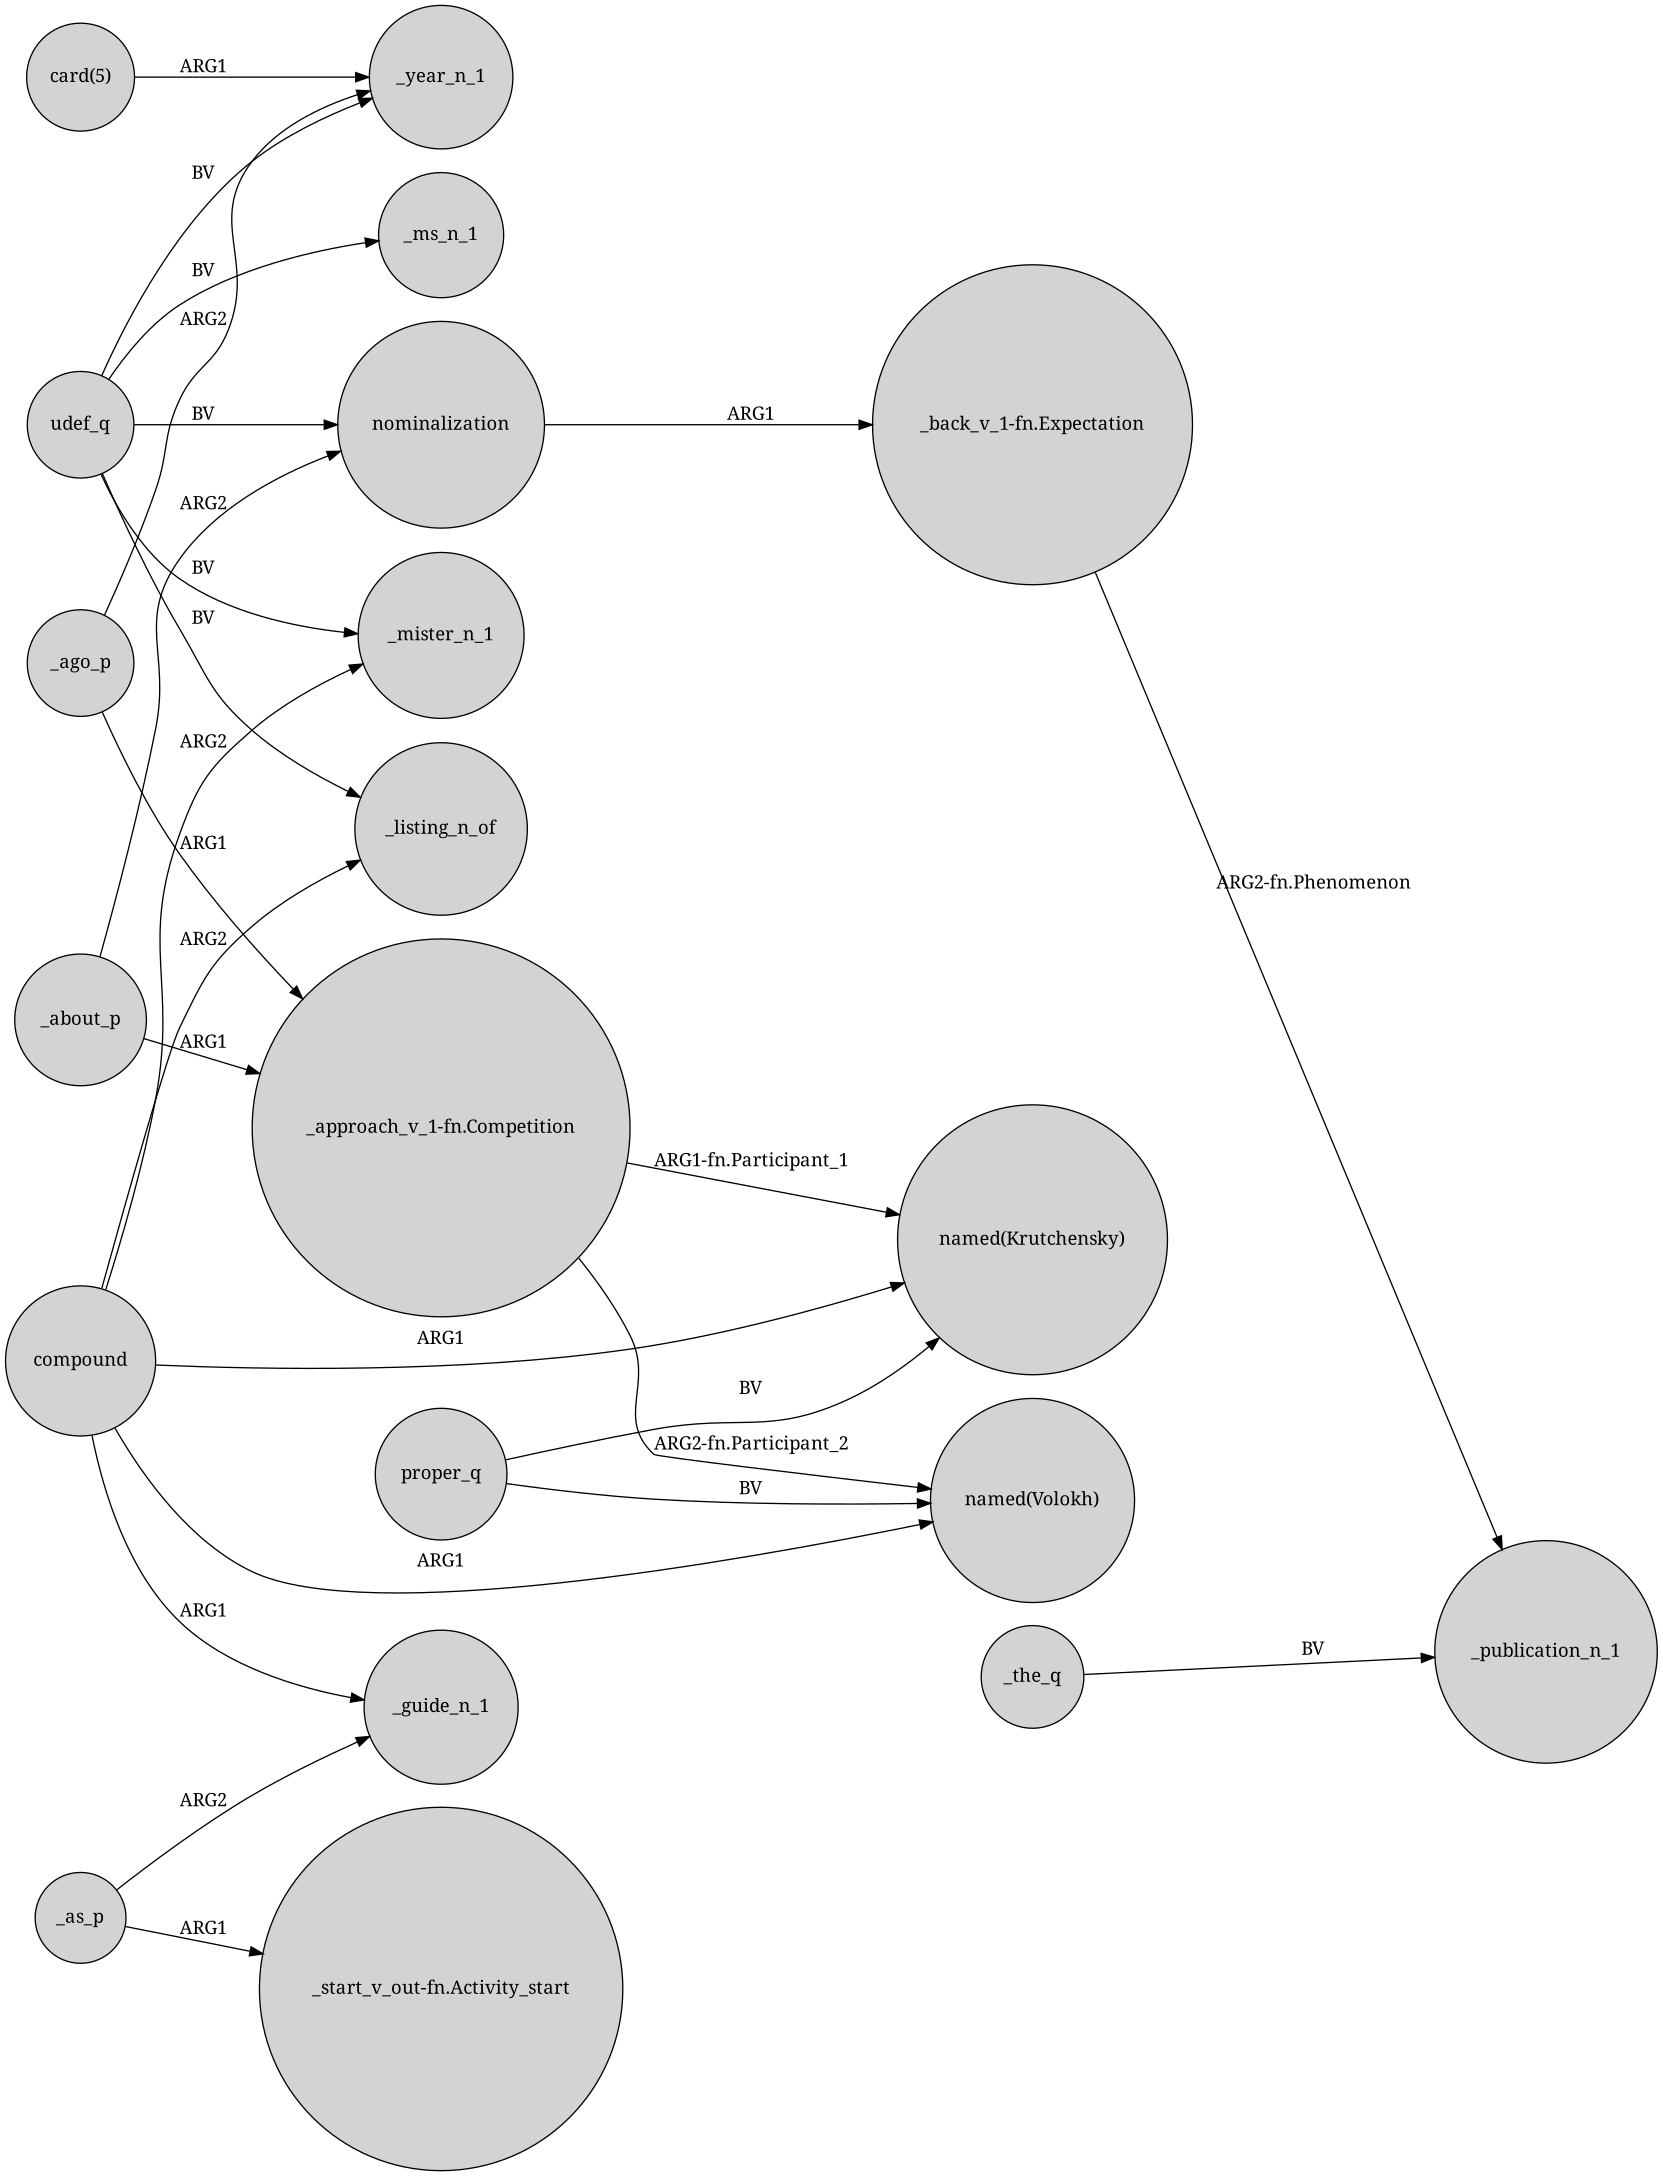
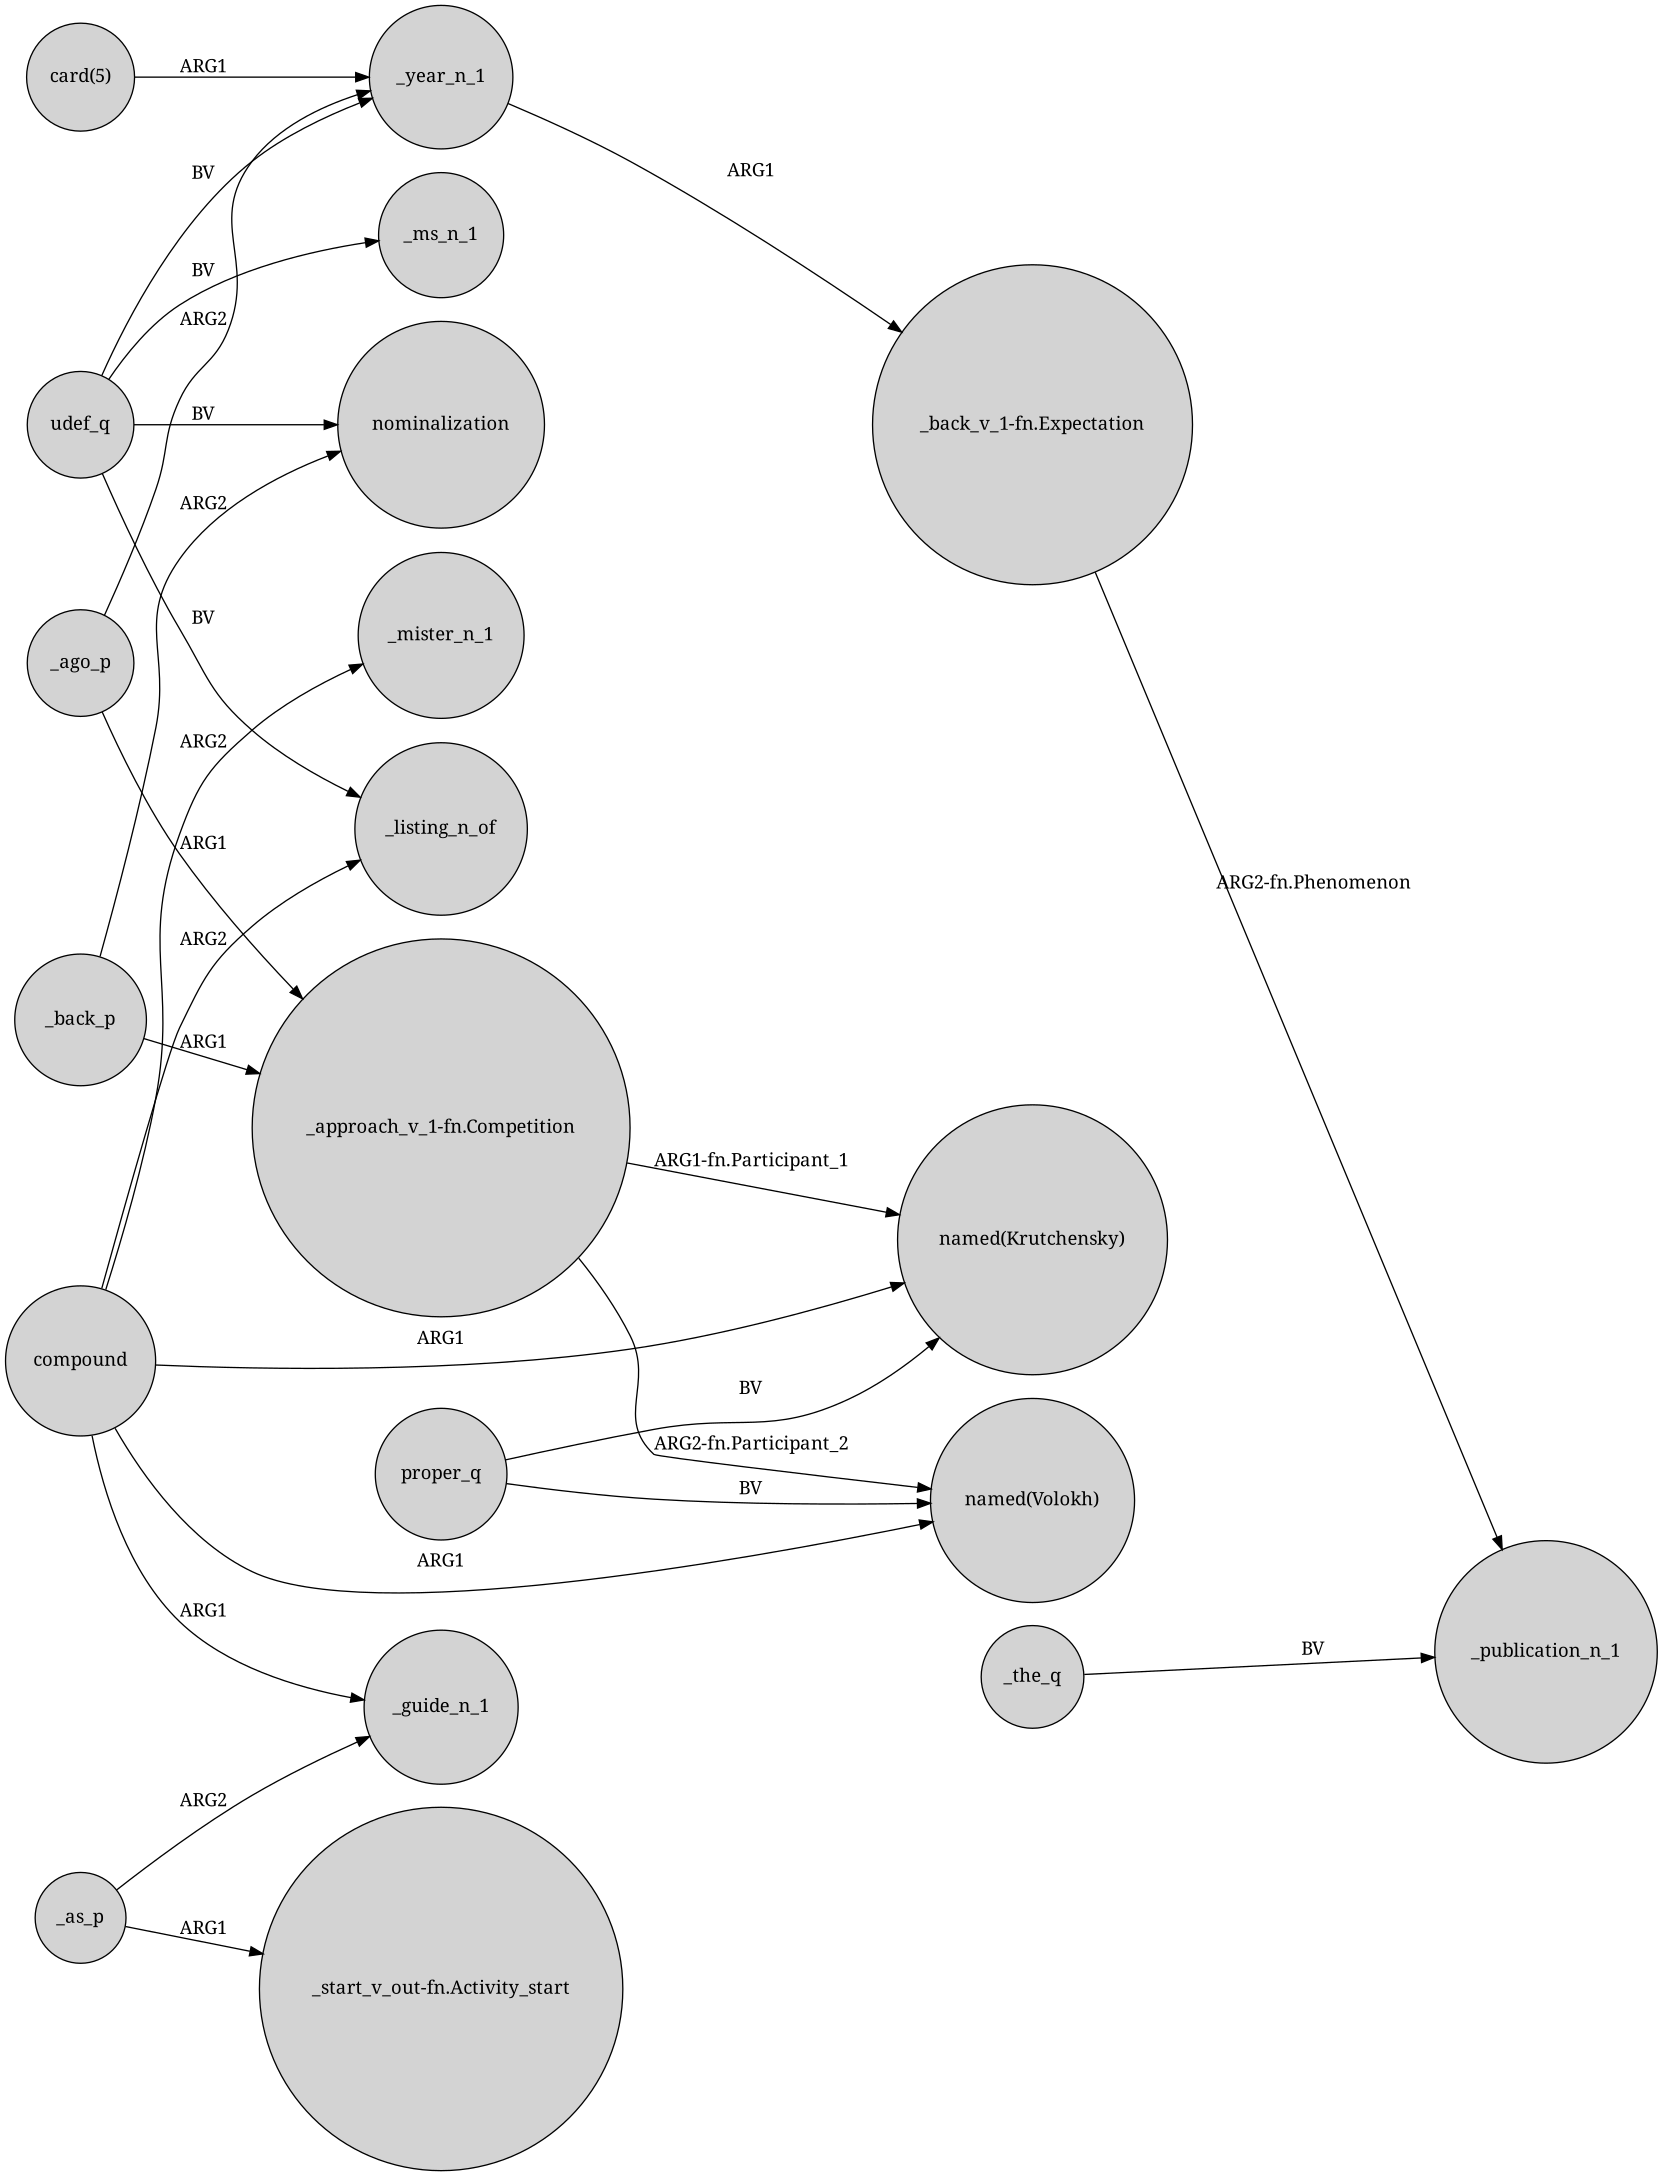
(702, 425) -> (705, 204)
(198, 590) -> none
(81, 1020) -> (81, 1020)
